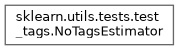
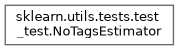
(89, 25) -> (89, 25)
